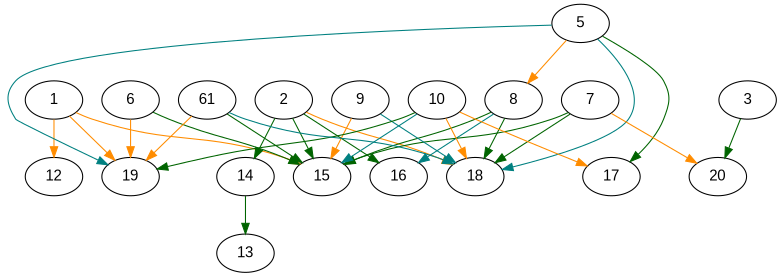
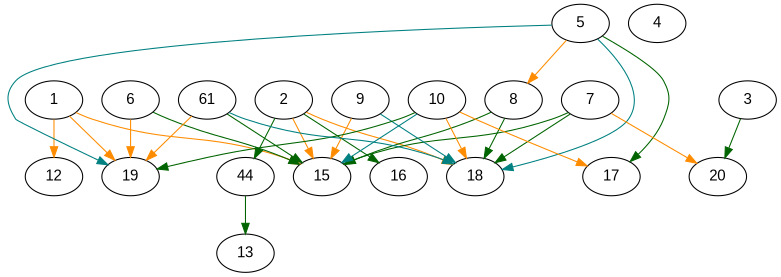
none -> (657, 23)
(469, 130) -> none
(300, 134) -> (300, 134)
(245, 177) -> (245, 177)
